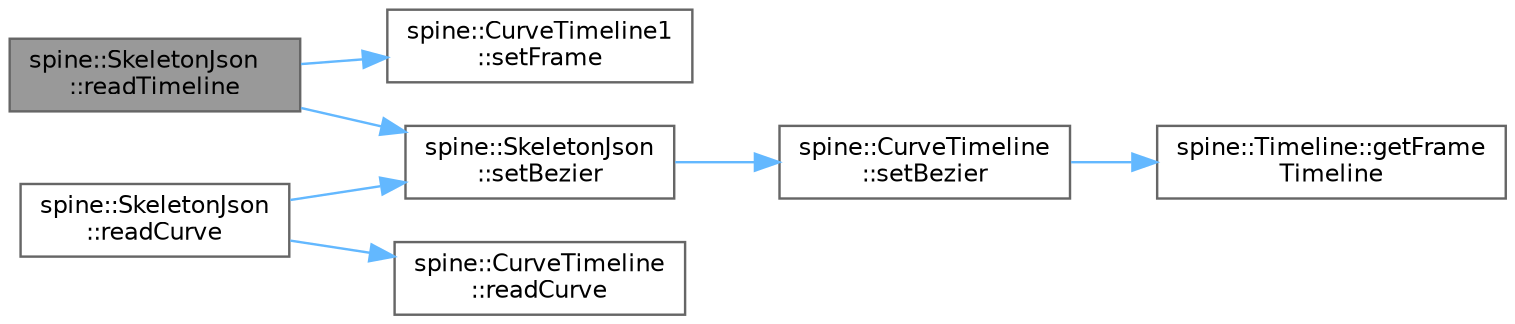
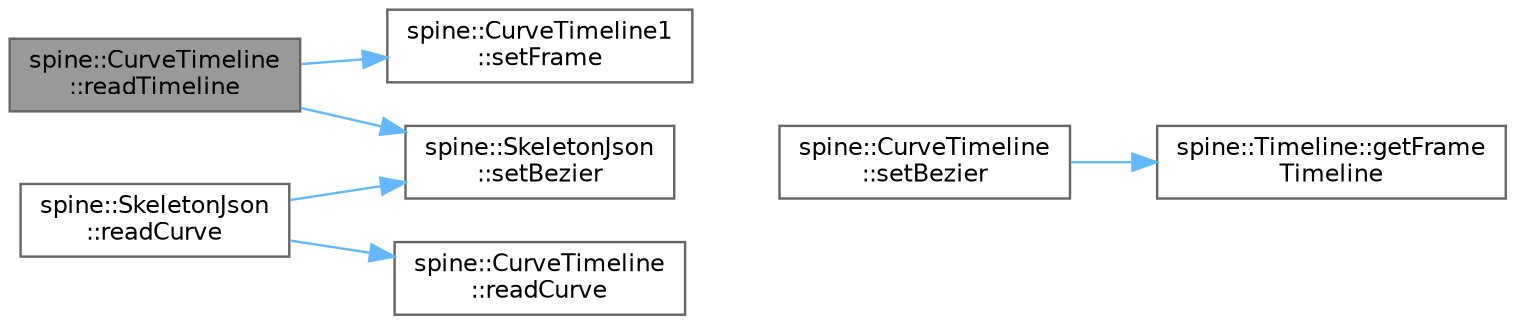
(155, 75) -> (155, 75)
(715, 162) -> none
